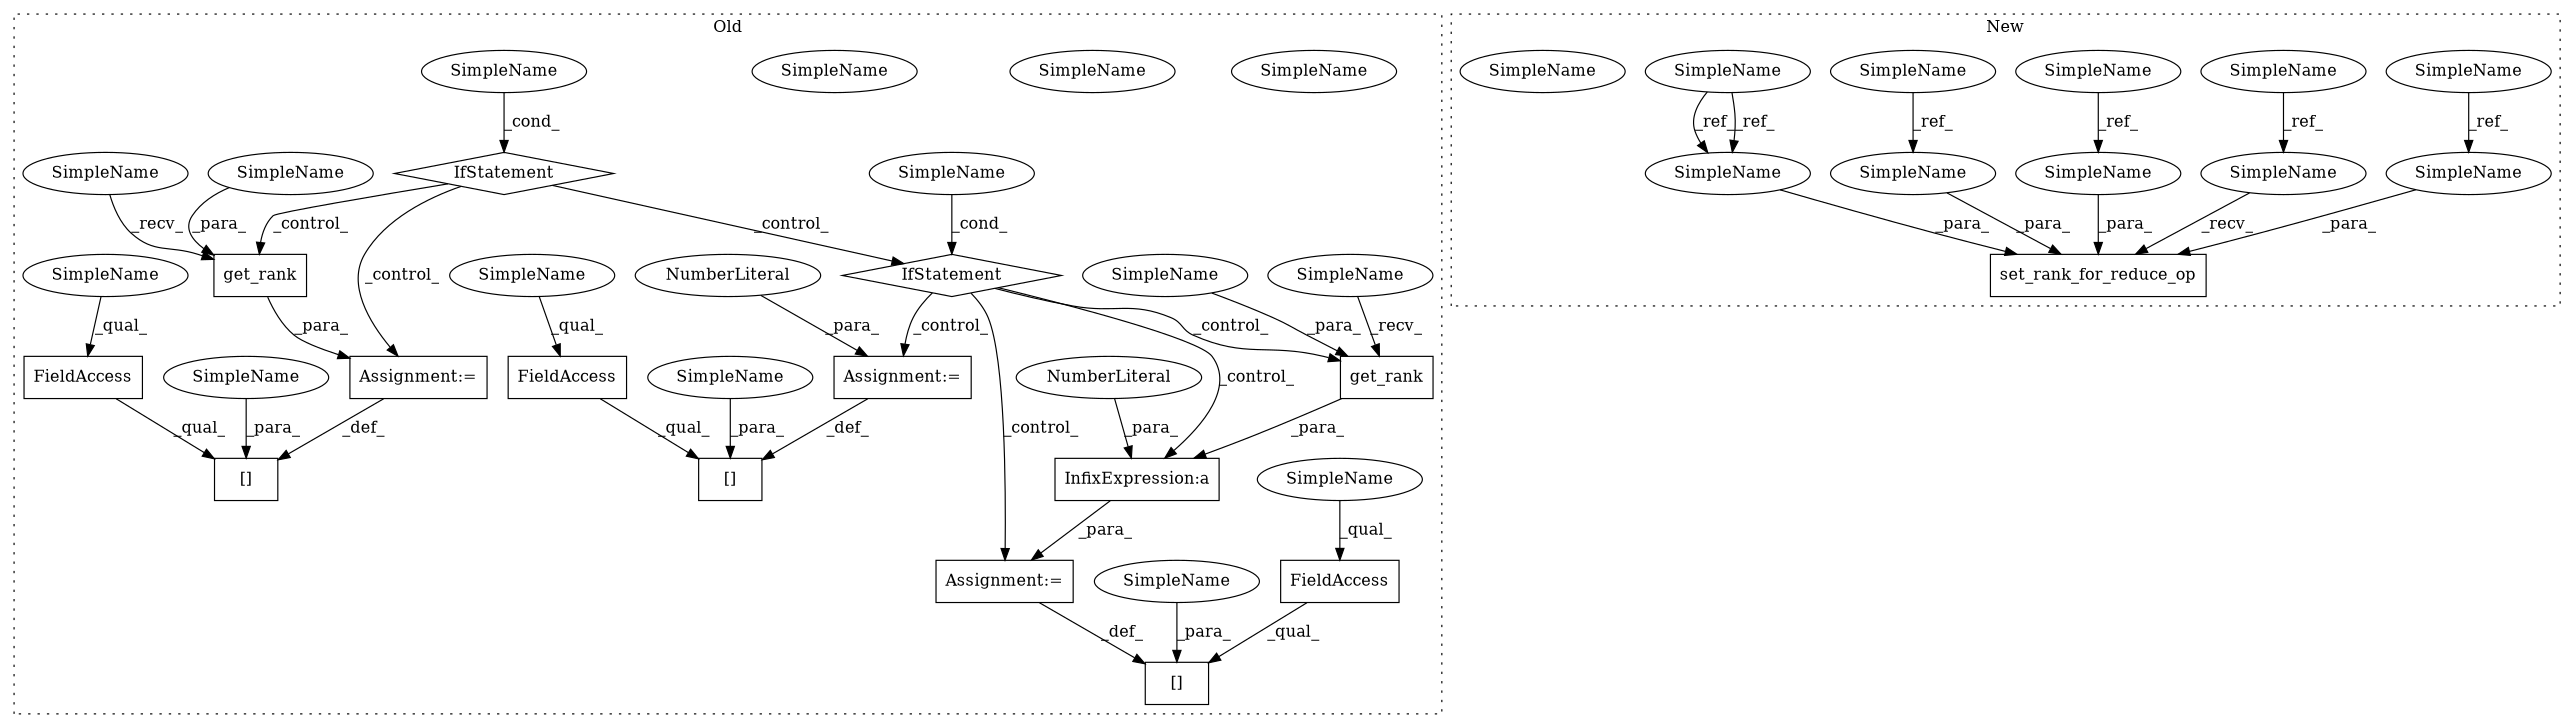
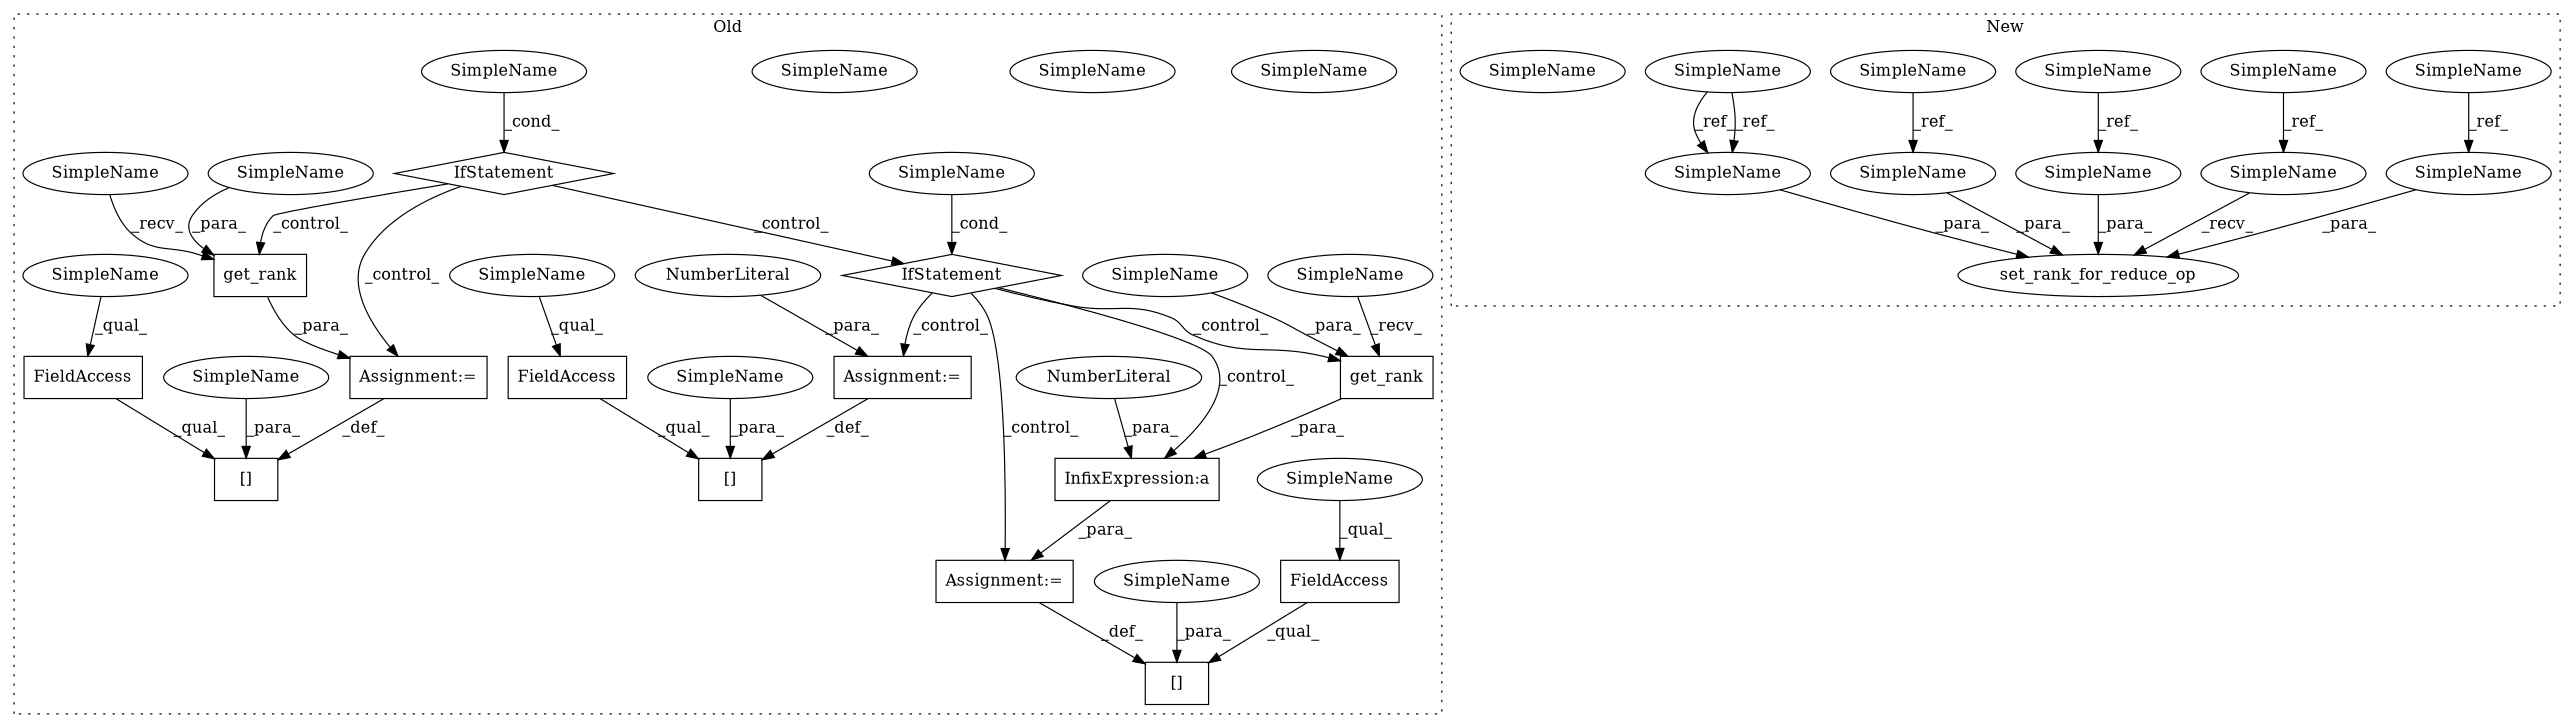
(2098, 275) -> (2098, 275)
